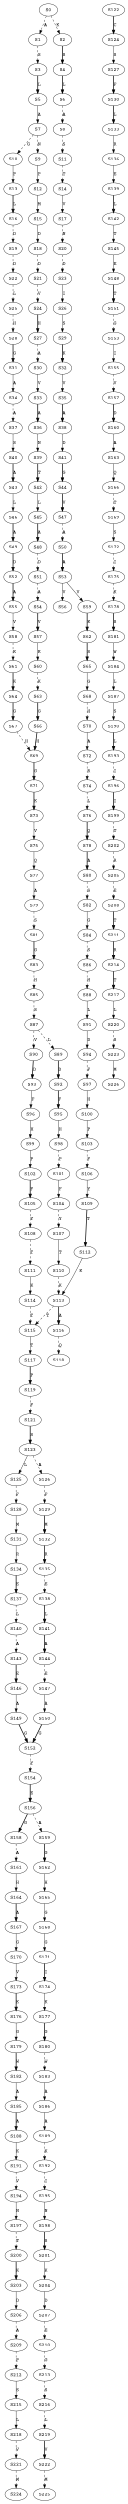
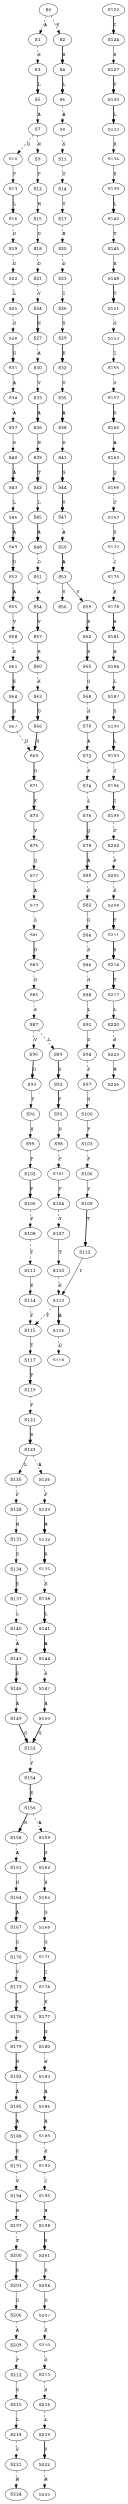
(81, 1271) -> (81, 1271)
